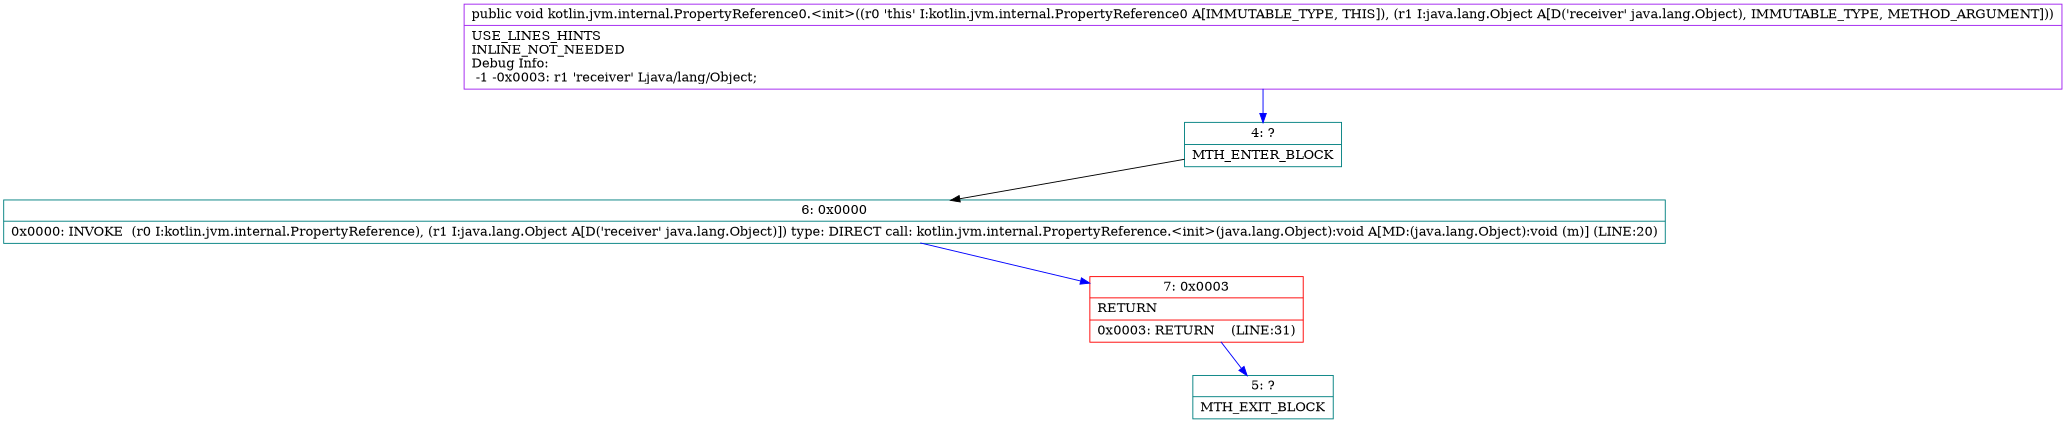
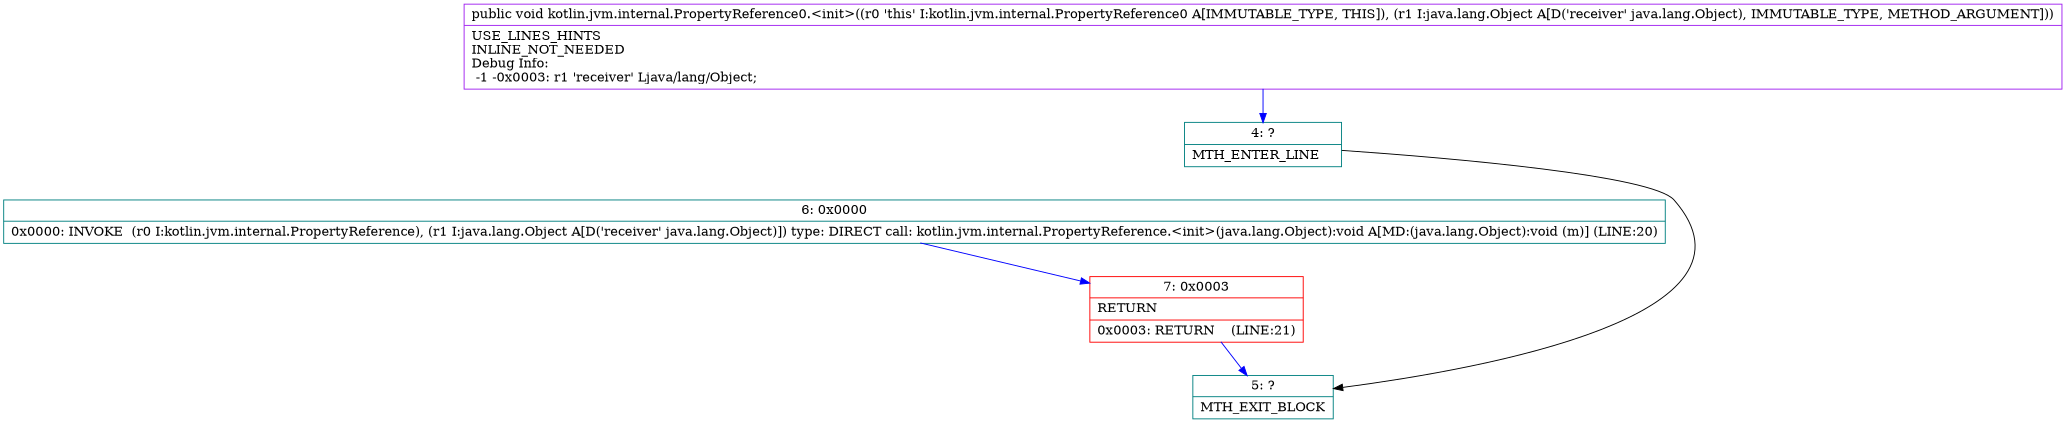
(1263, 155) -> (1256, 155)
(1072, 179) -> (1692, 250)
(1197, 331) -> (1197, 331)
